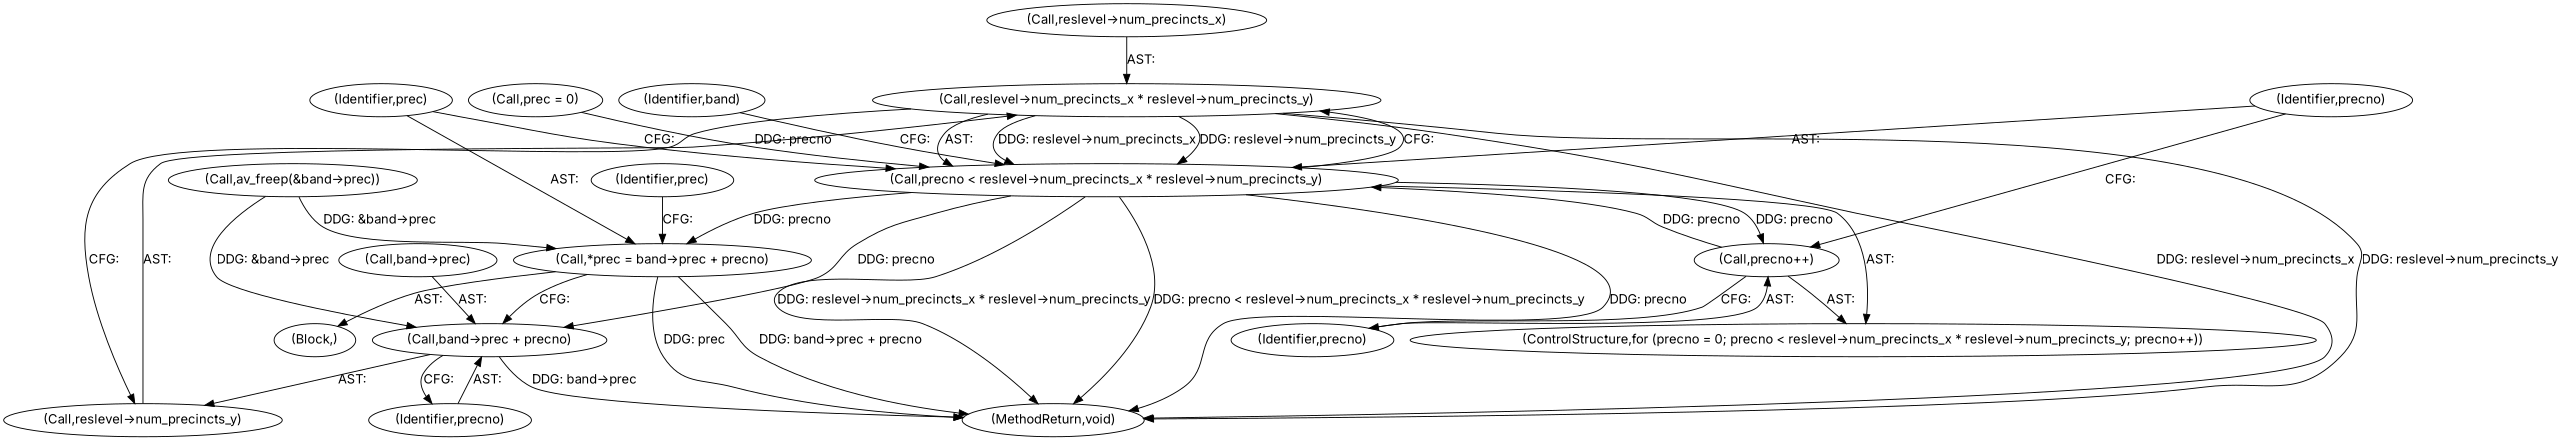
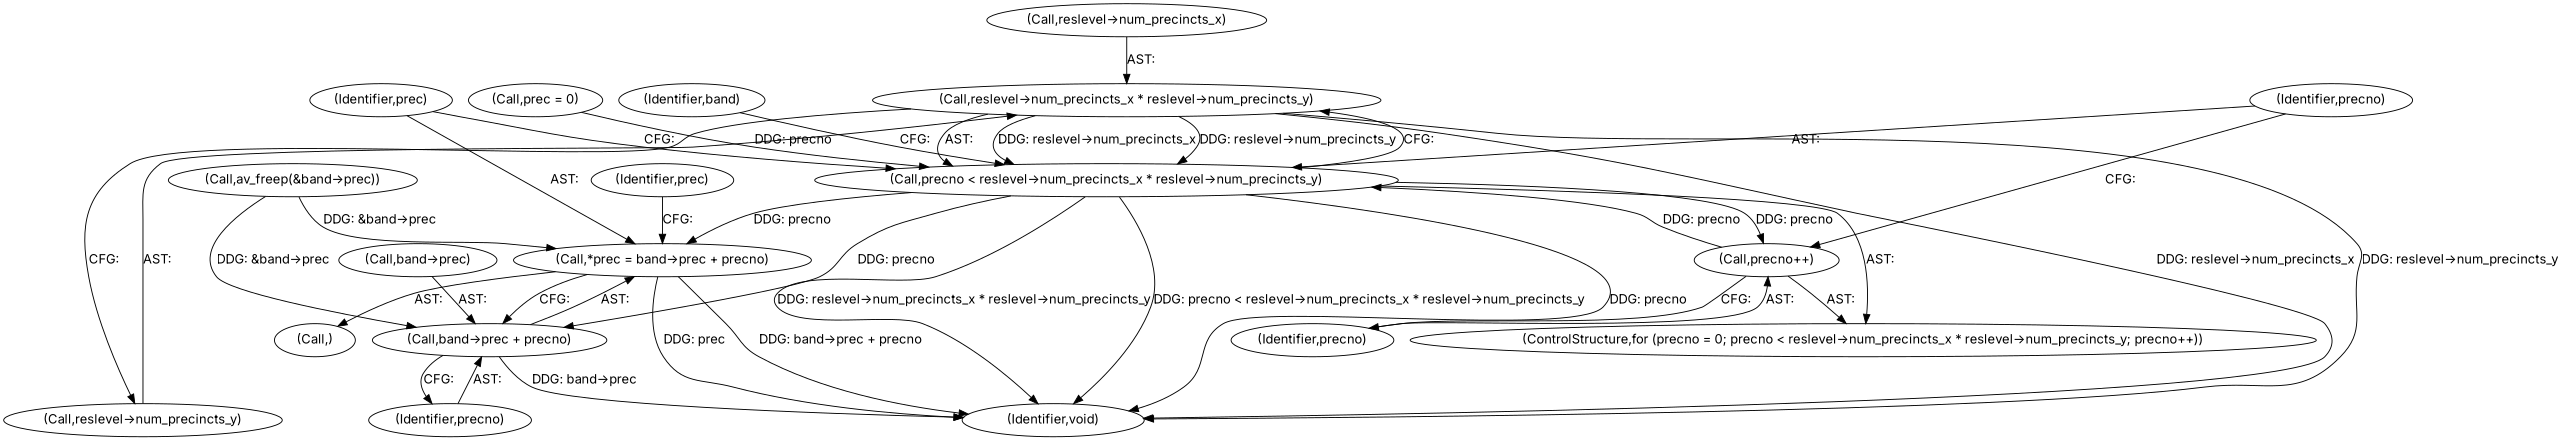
(315, 340) -> (315, 340)
(322, 379) -> (579, 305)
(1053, 420) -> (1053, 420)
